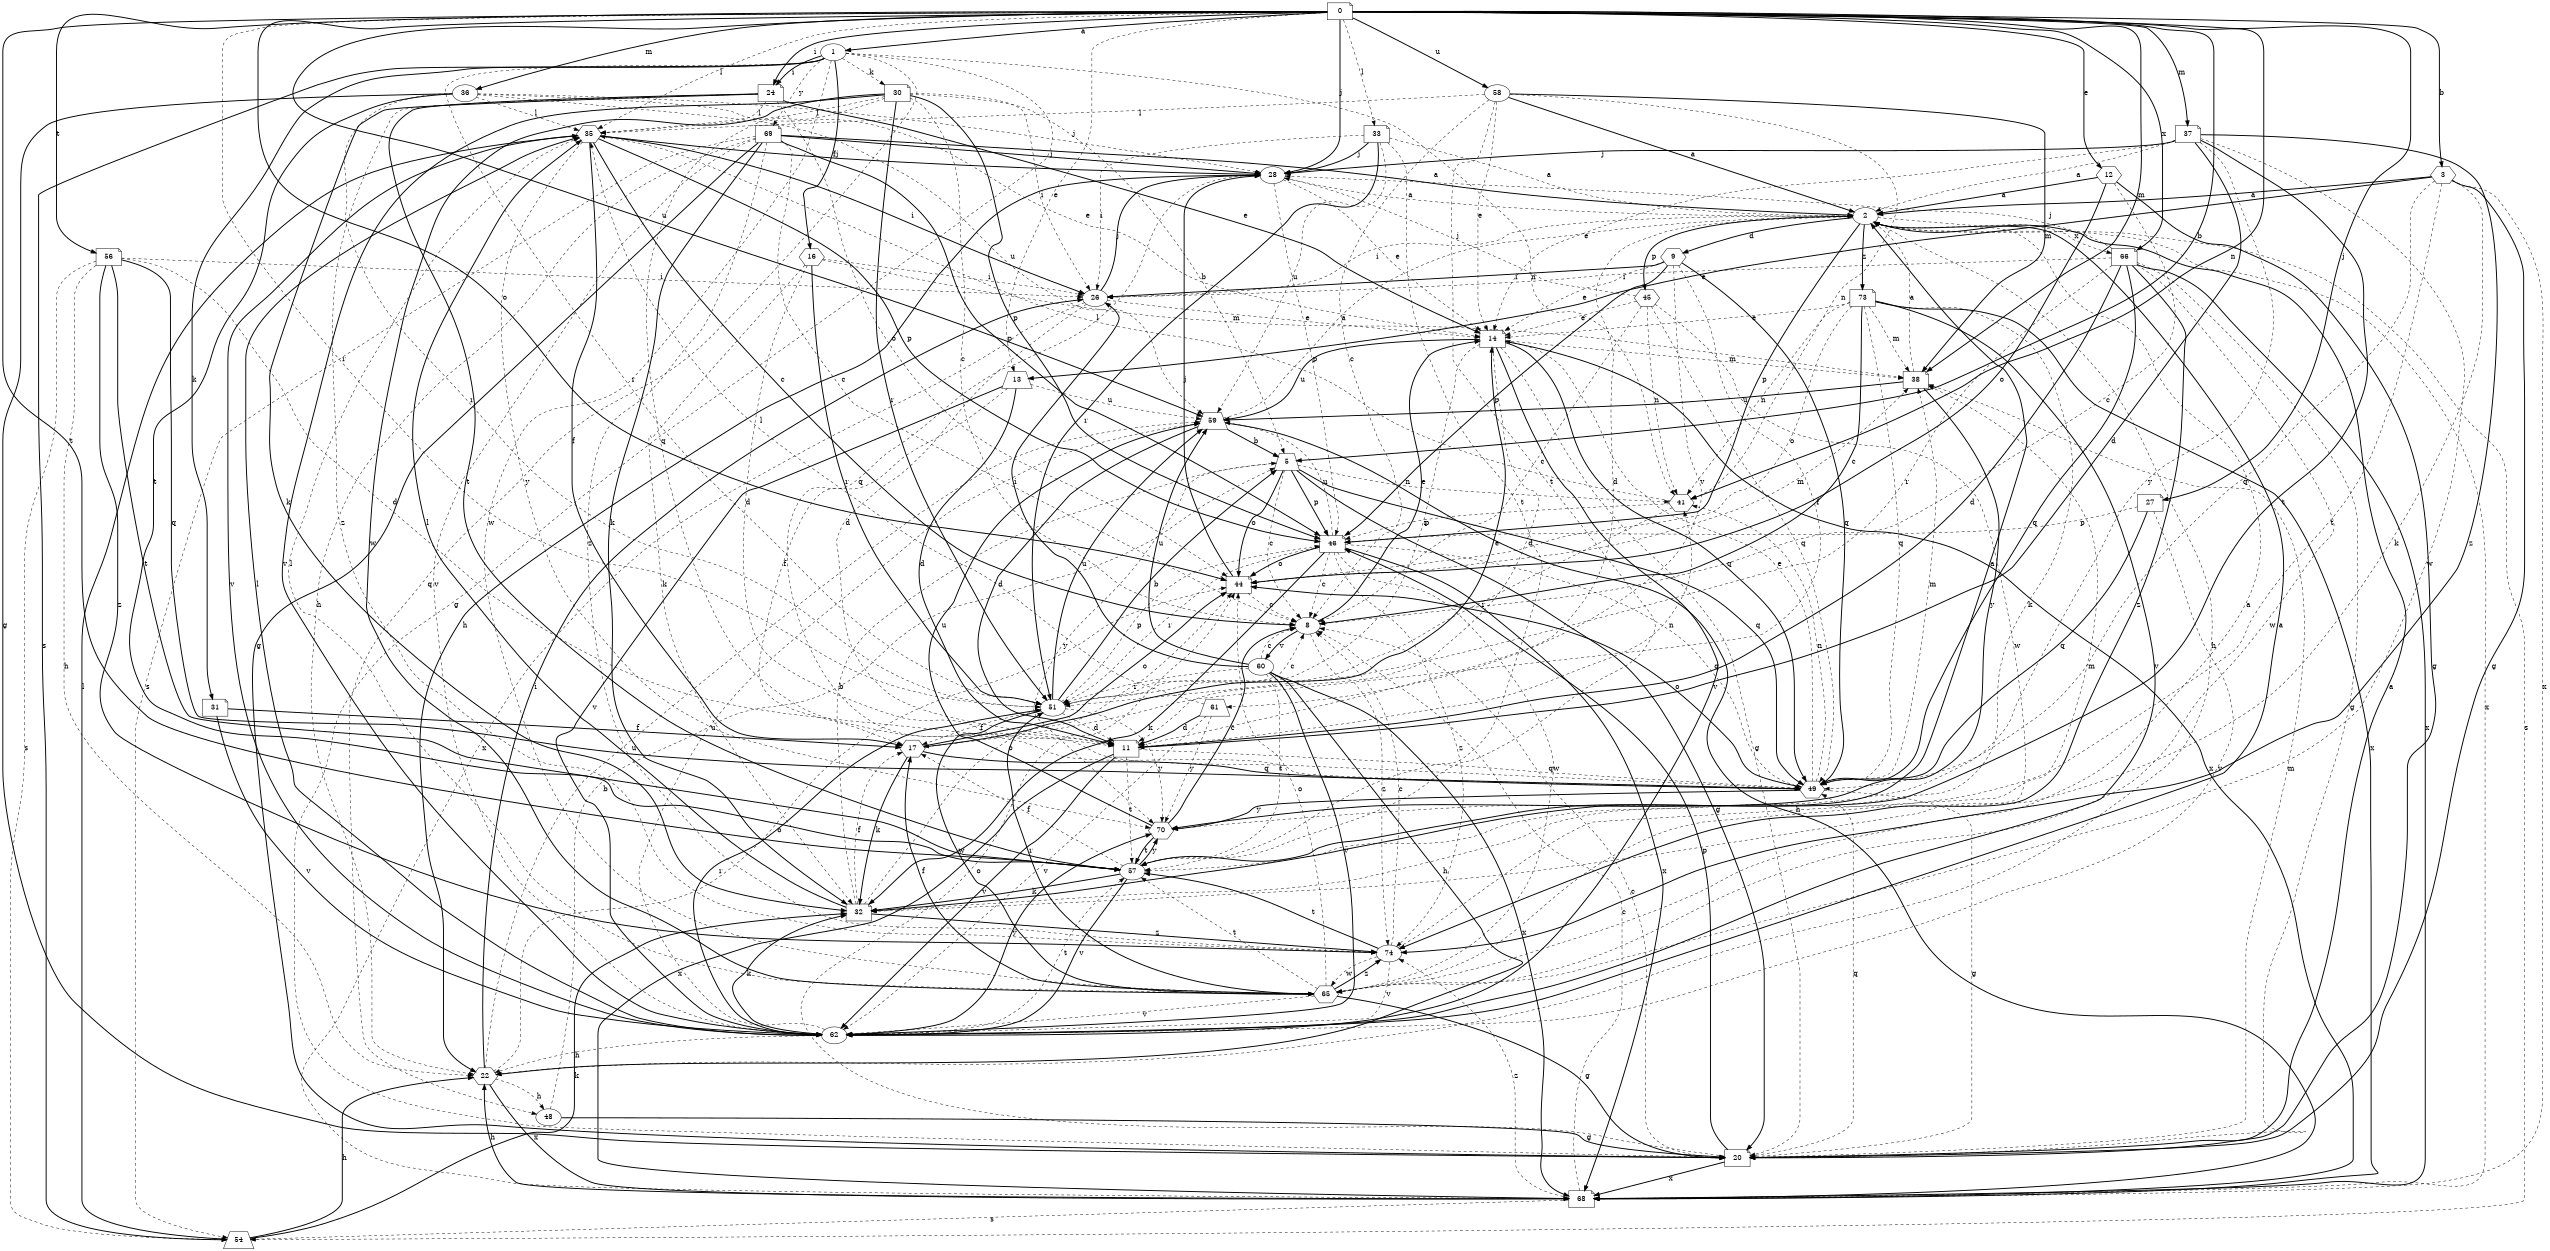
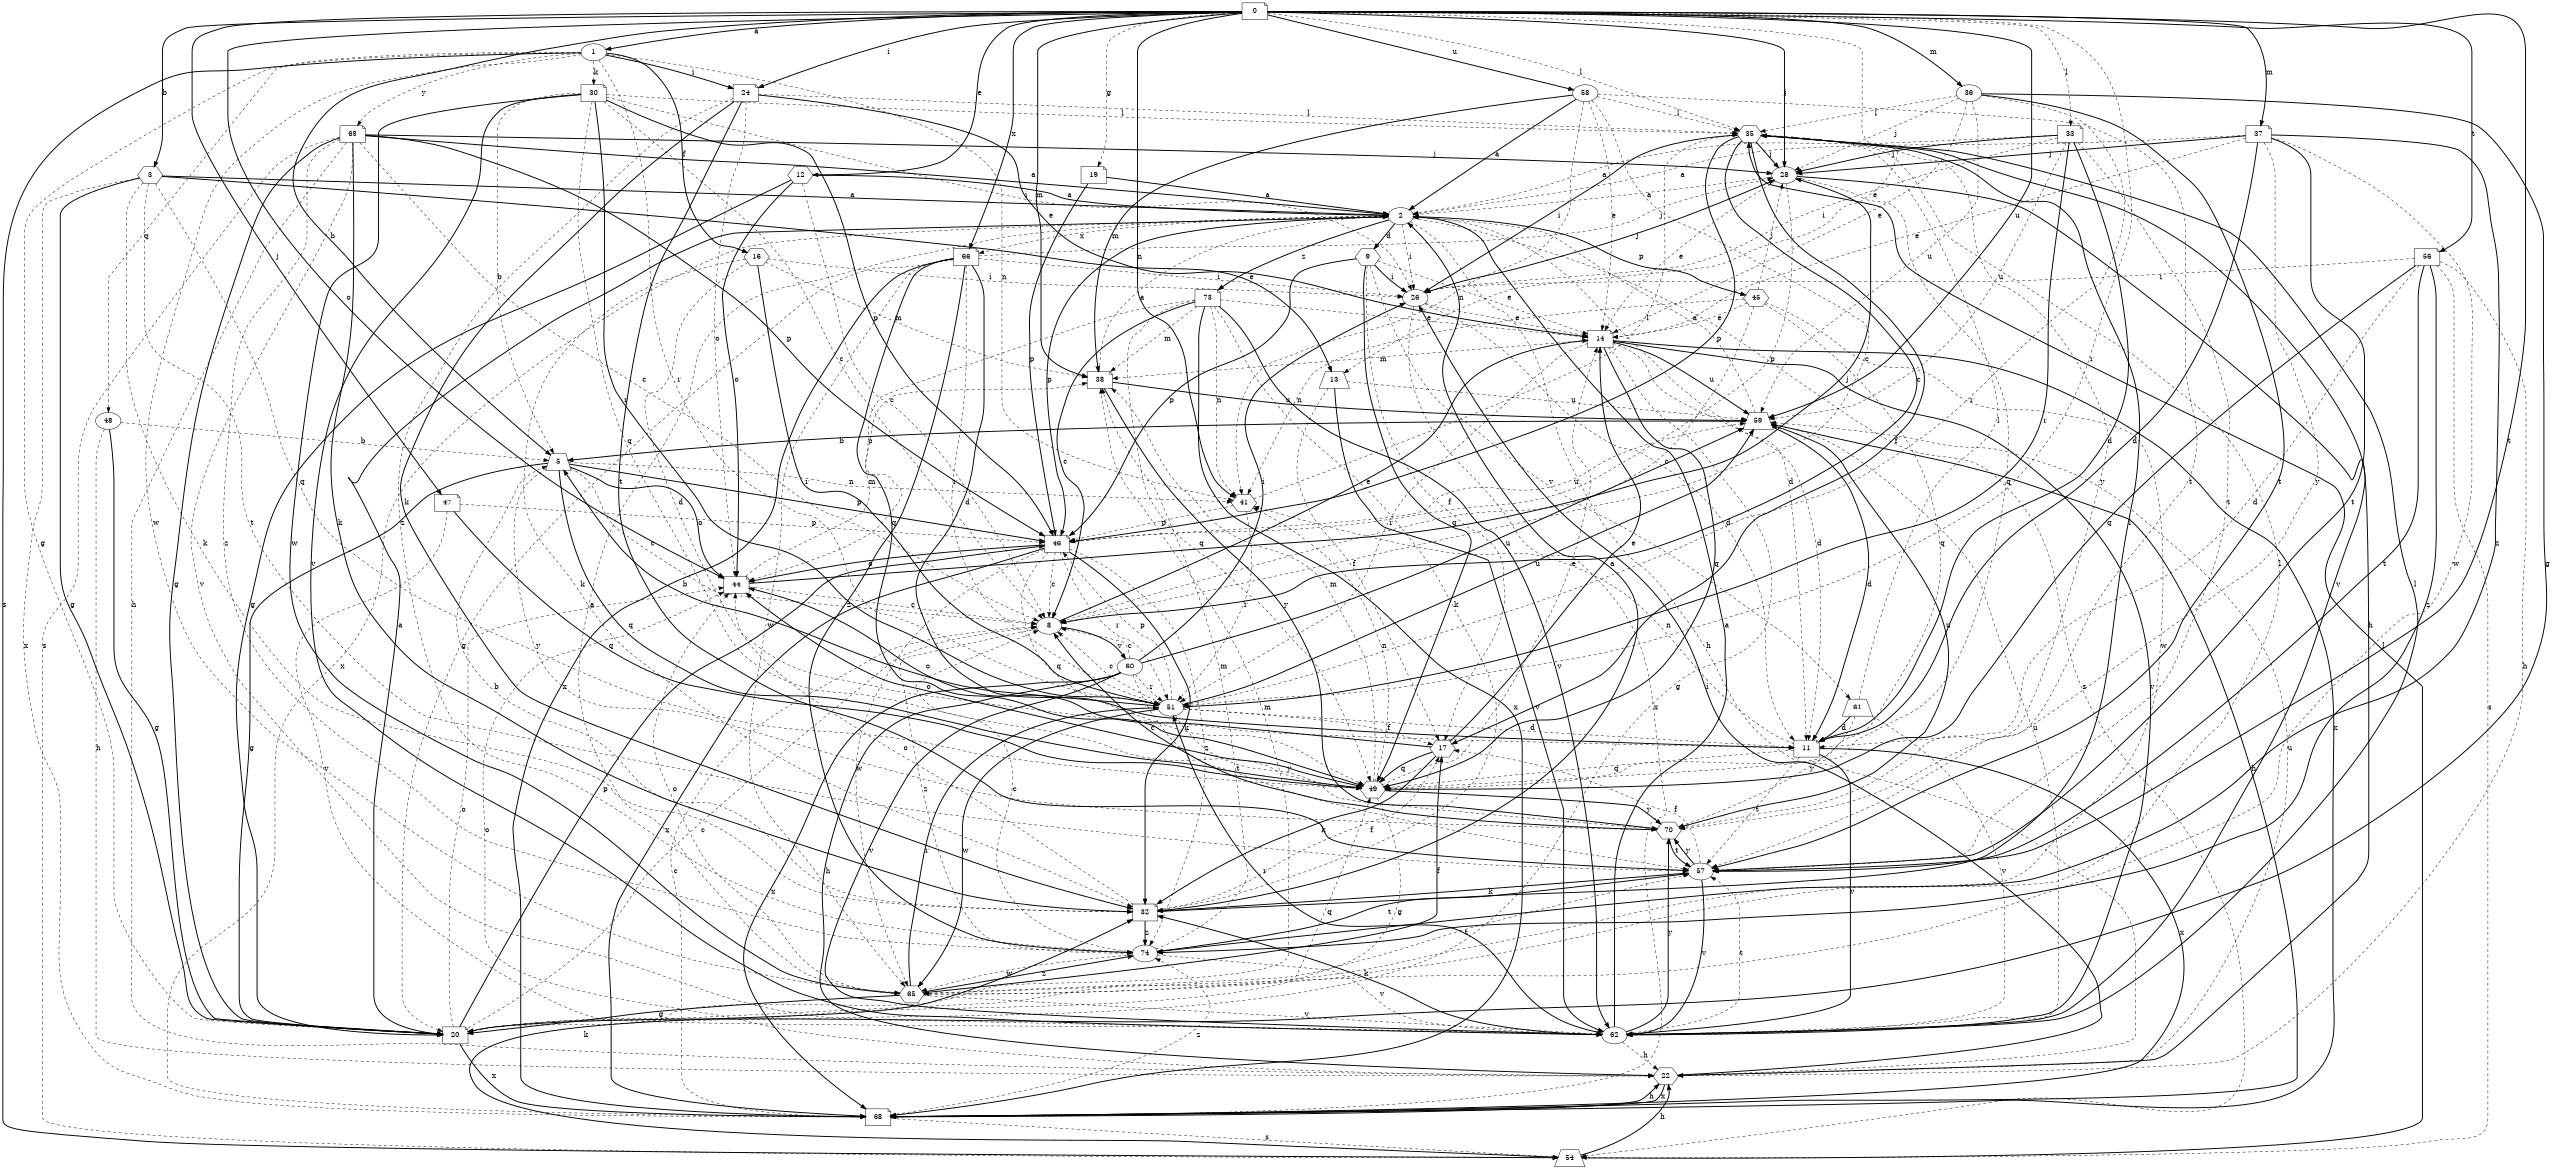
none -> (1094, 175)
(2150, 503) -> (447, 503)
(926, 607) -> (2065, 485)
(215, 708) -> none
(521, 1088) -> (567, 1067)
